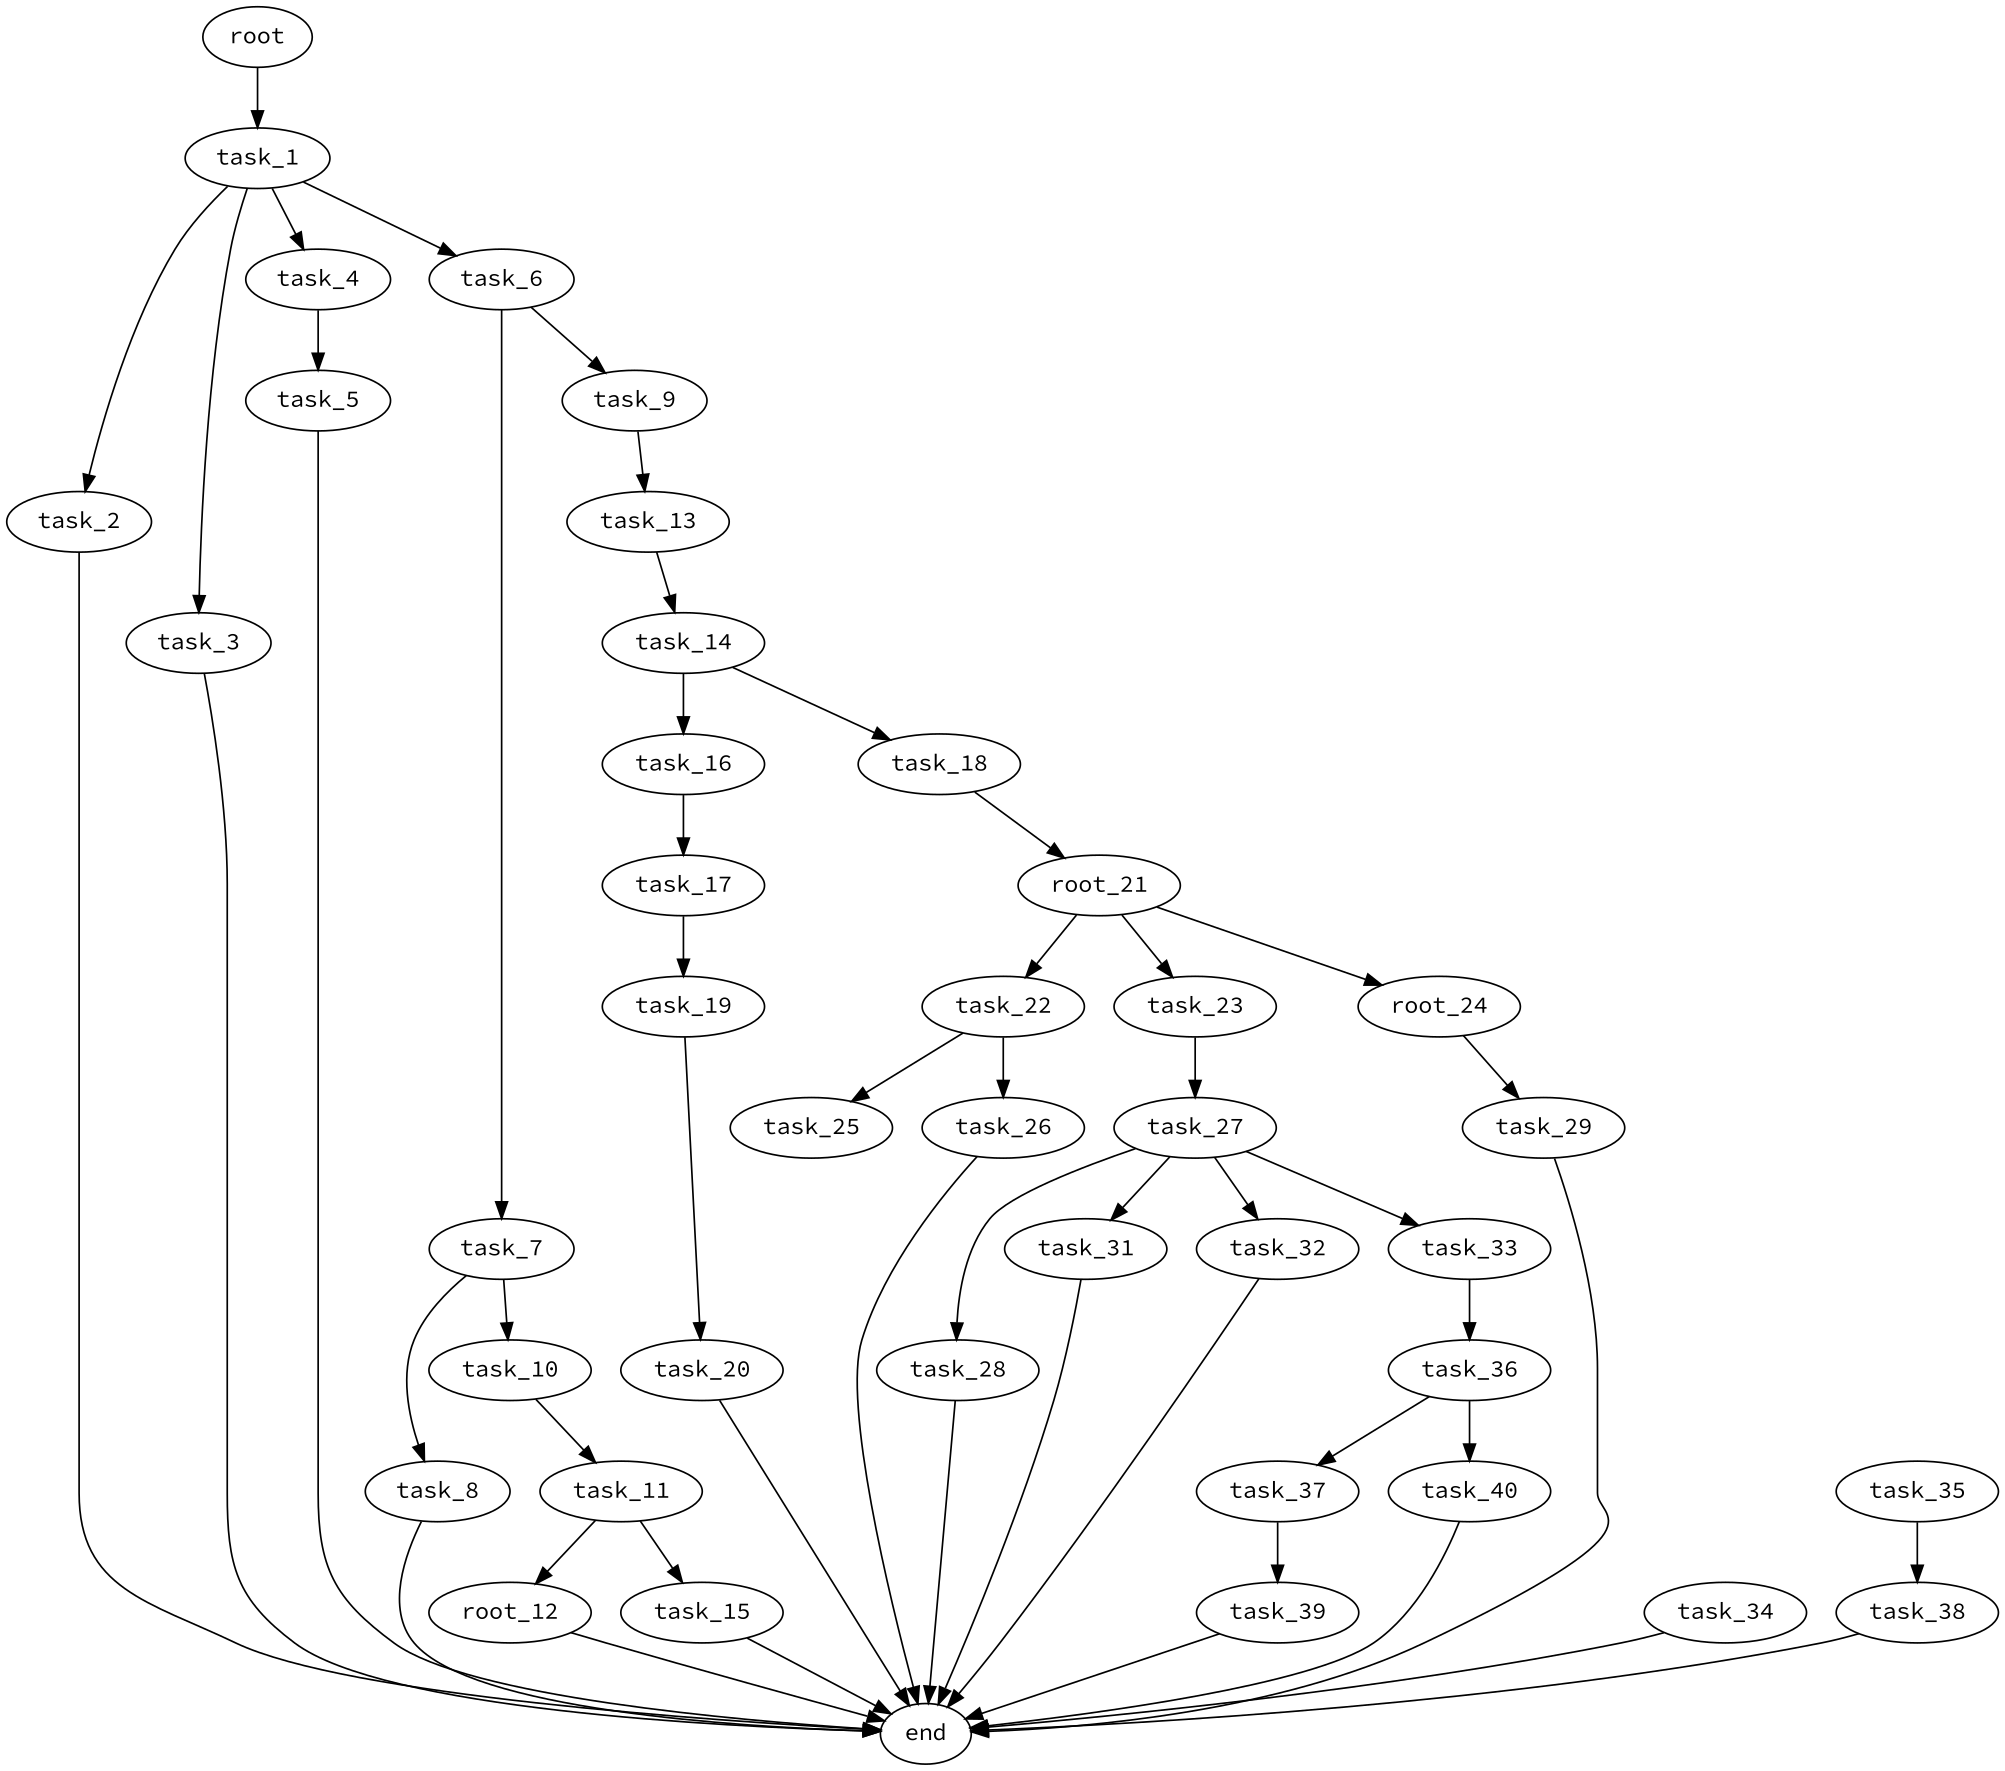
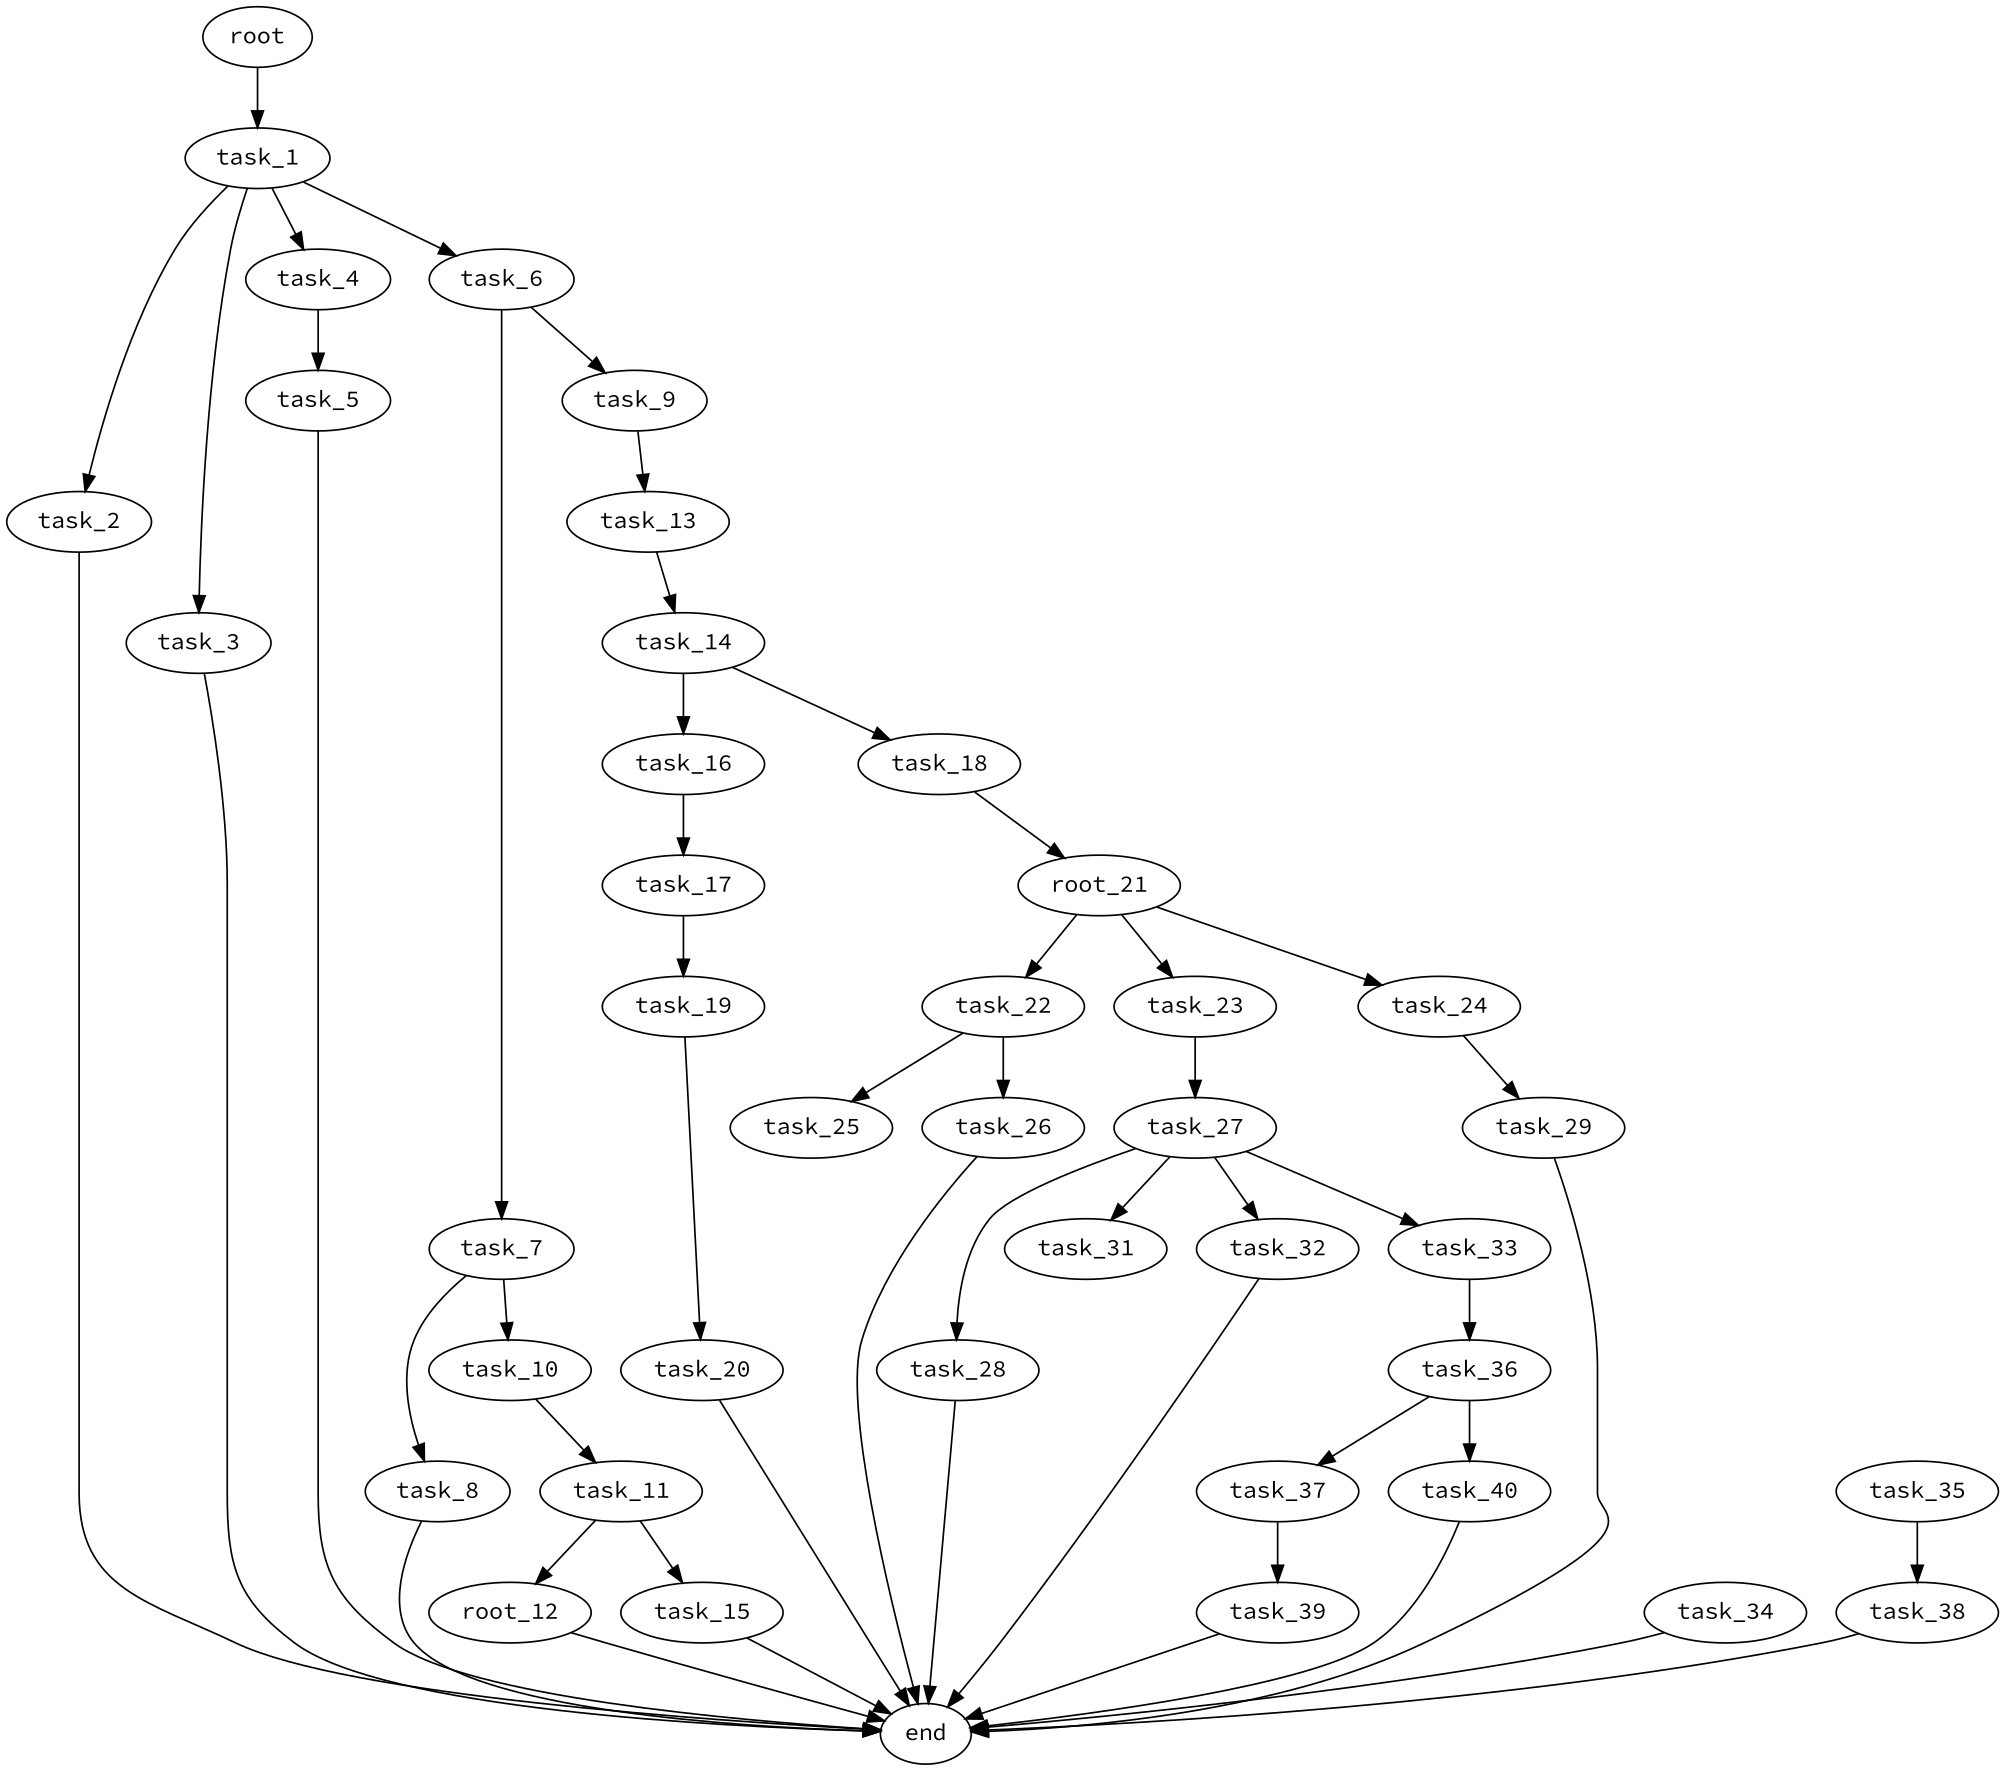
(1439, 1007) -> (1439, 1007)
(1025, 1488) -> none
